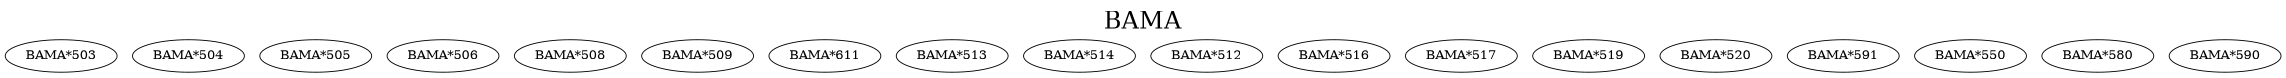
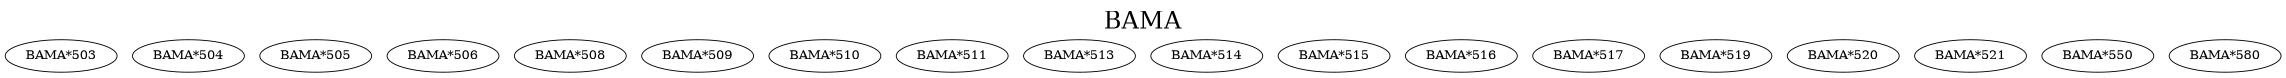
(825, 56) -> (952, 56)
none -> (825, 56)
(1207, 56) -> (1334, 56)
(1843, 56) -> (1970, 56)
(2225, 56) -> none
